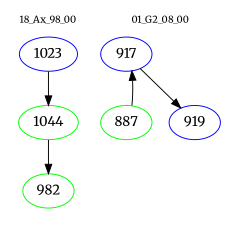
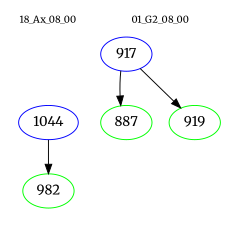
(48, 20) -> (48, 20)
(48, 54) -> none
(133, 93) -> (120, 83)
(48, 123) -> (48, 123)
(195, 123) -> (195, 123)
